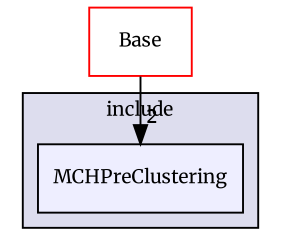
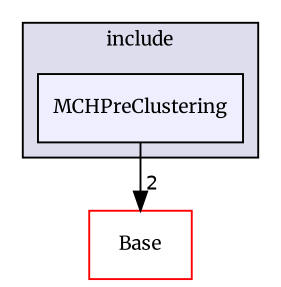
(140, 104) -> (140, 170)
